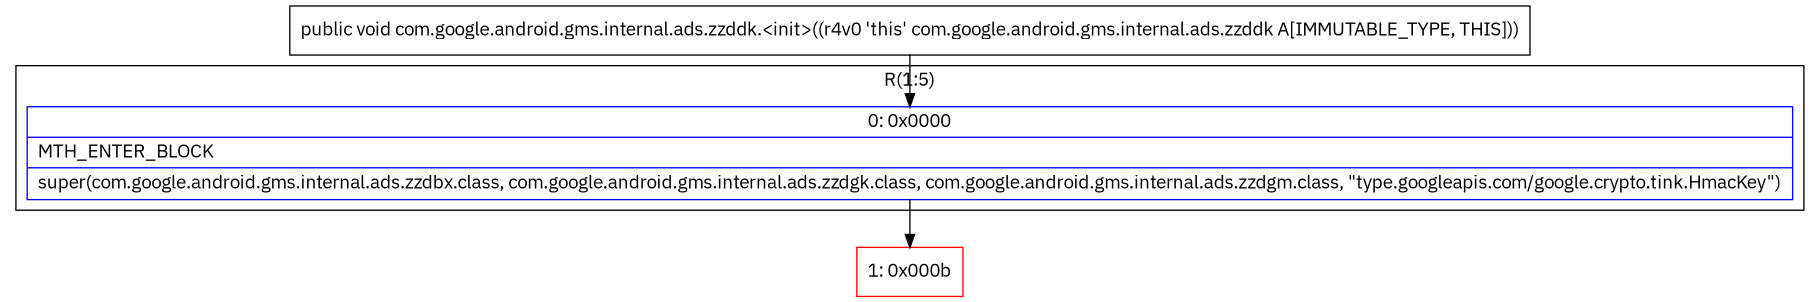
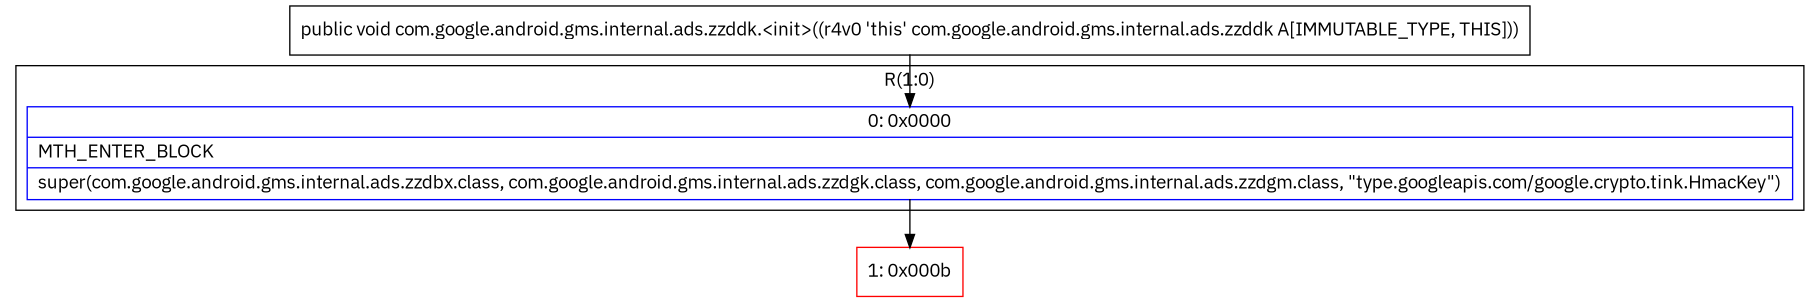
(910, 81) -> (910, 81)
